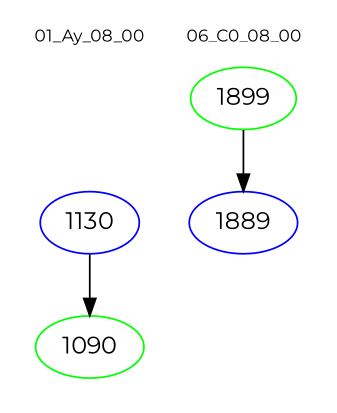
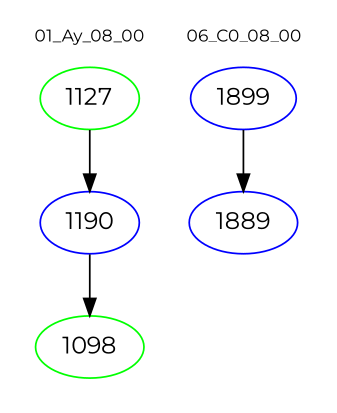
none -> (90, 98)
(243, 98) -> (243, 98)
(90, 223) -> (90, 223)
(90, 347) -> (90, 347)
